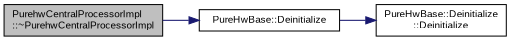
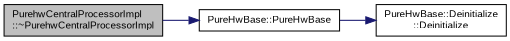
(269, 20) -> (269, 20)
